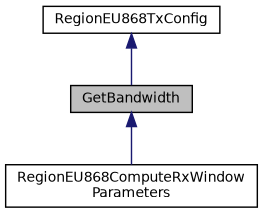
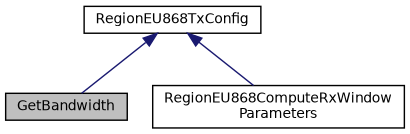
(131, 146) -> (226, 64)
